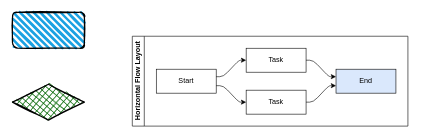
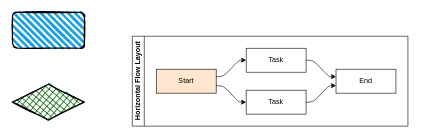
(186, 81) -> (186, 81)
(366, 81) -> (366, 81)
